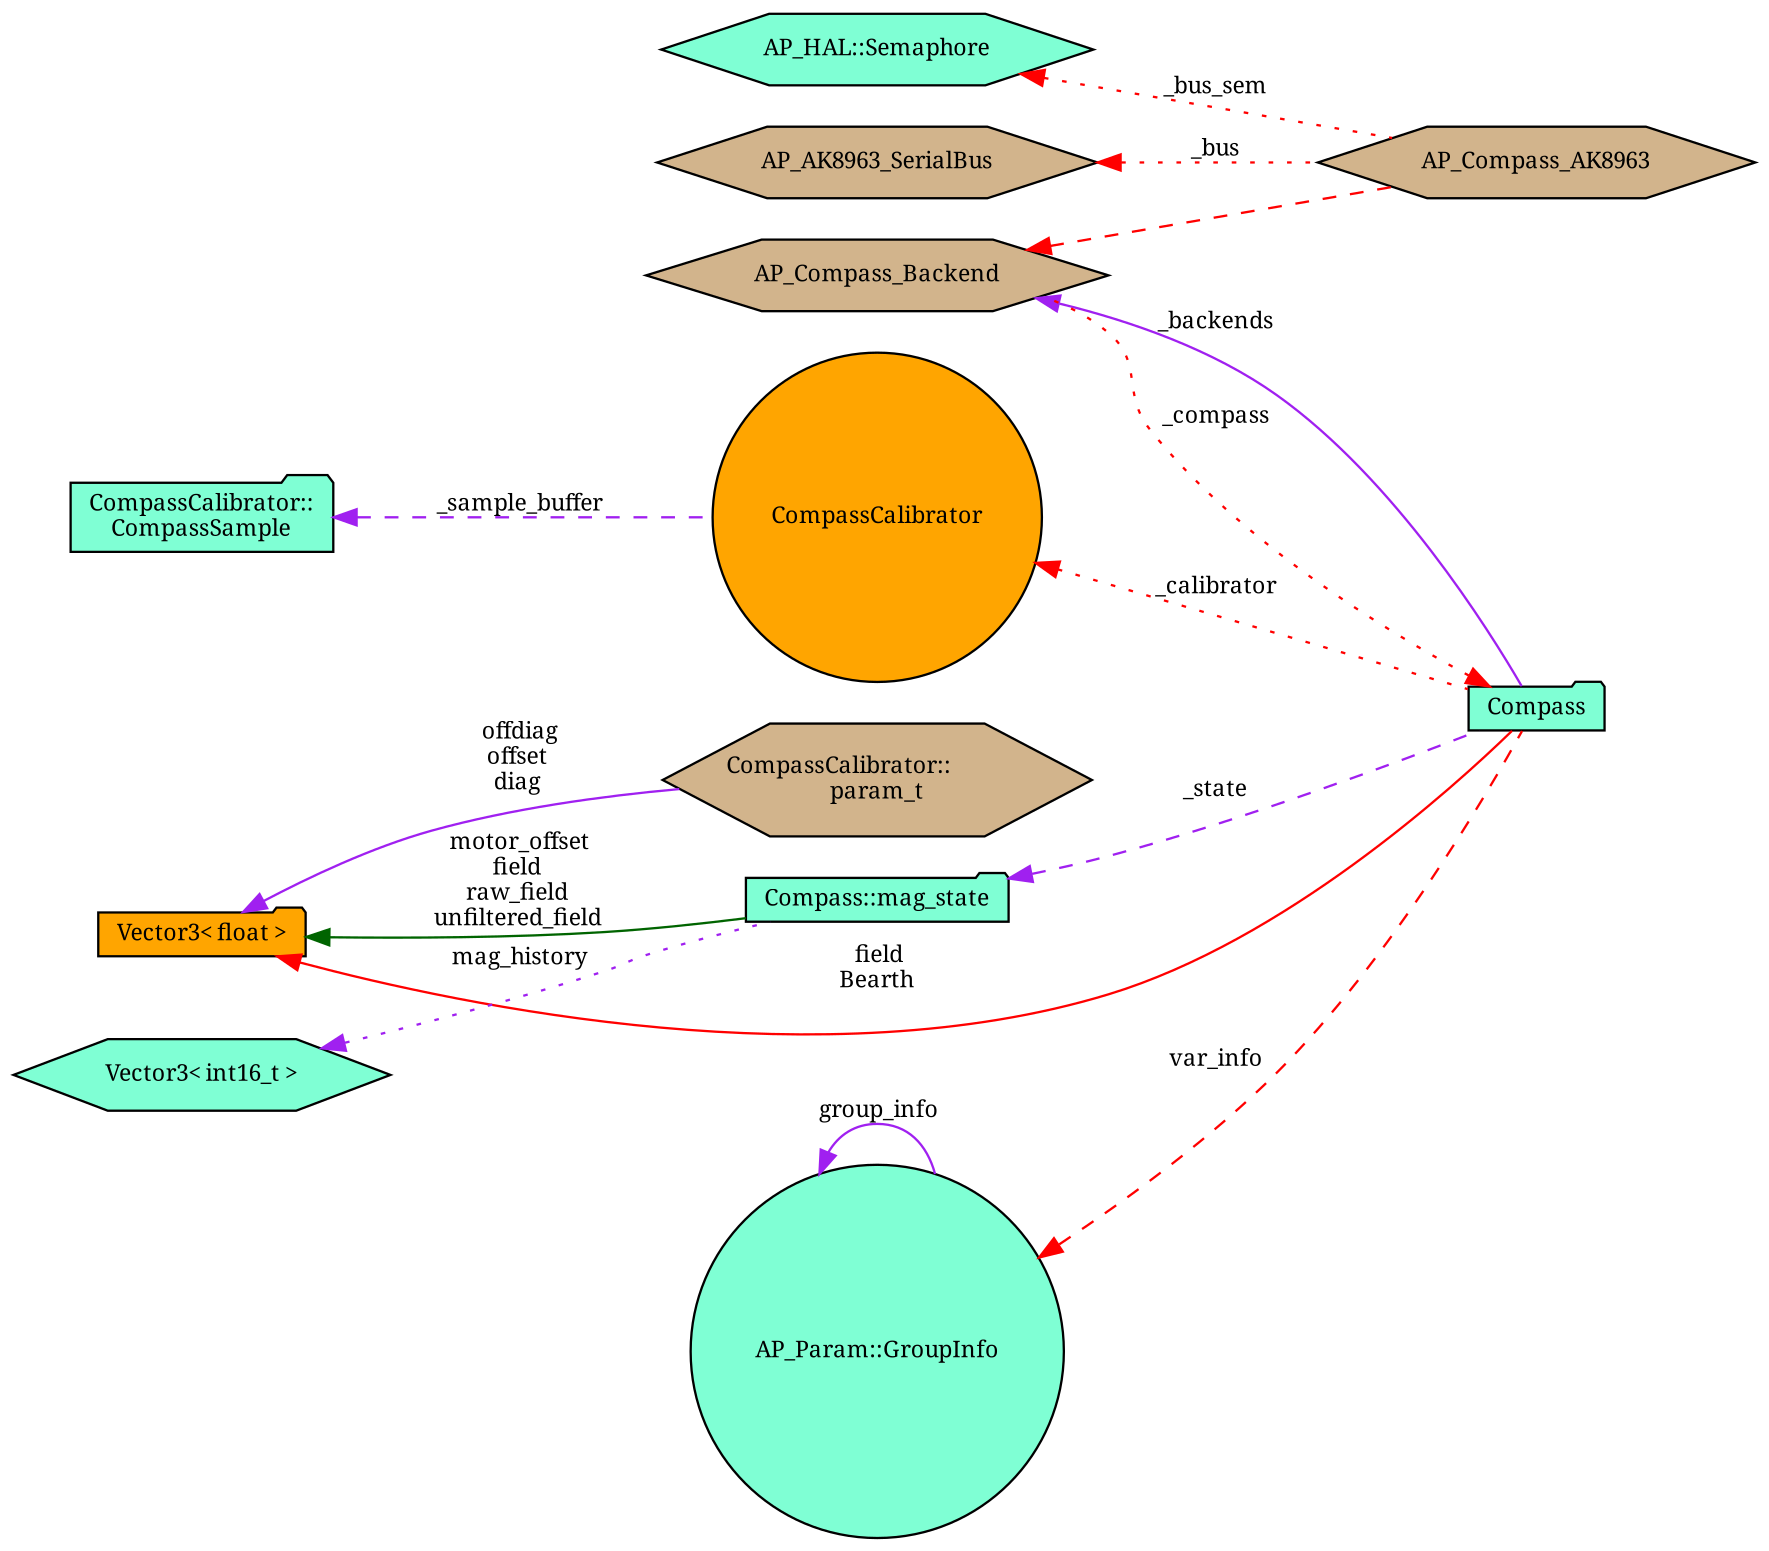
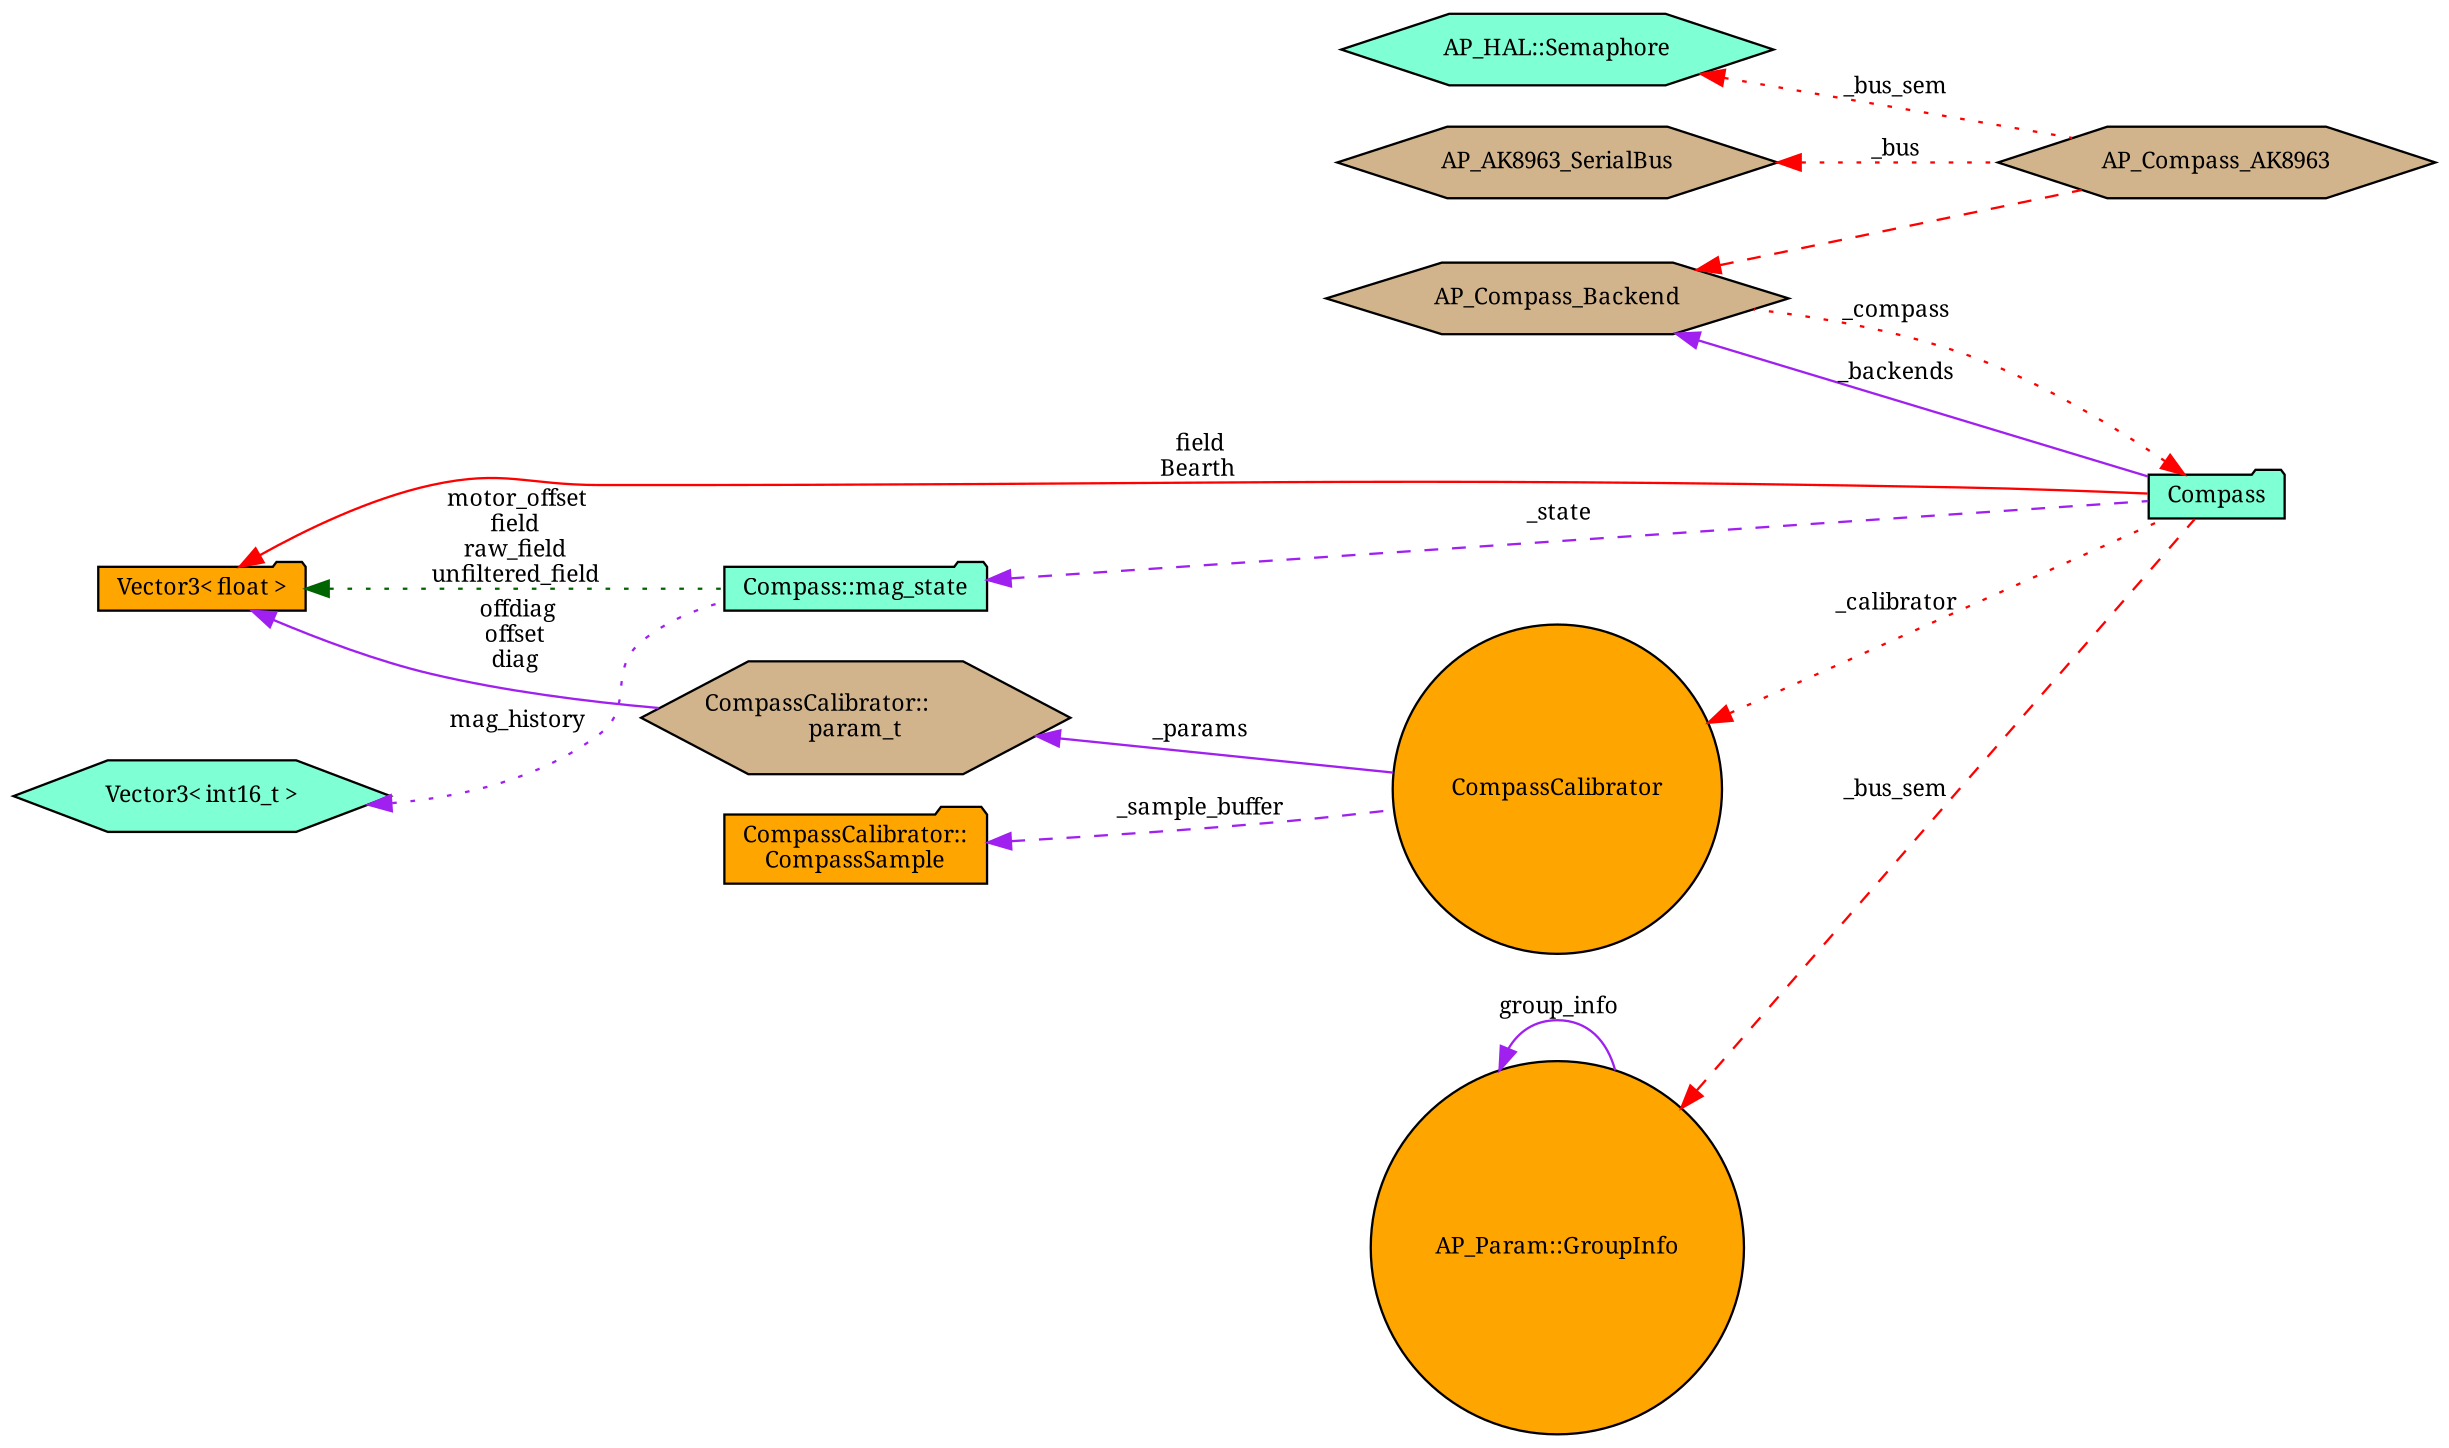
(202, 517) -> (856, 849)
none -> (1226, 756)
(538, 935) -> (527, 589)
(1214, 1060) -> (1894, 790)
(877, 1351) -> (1557, 1248)
